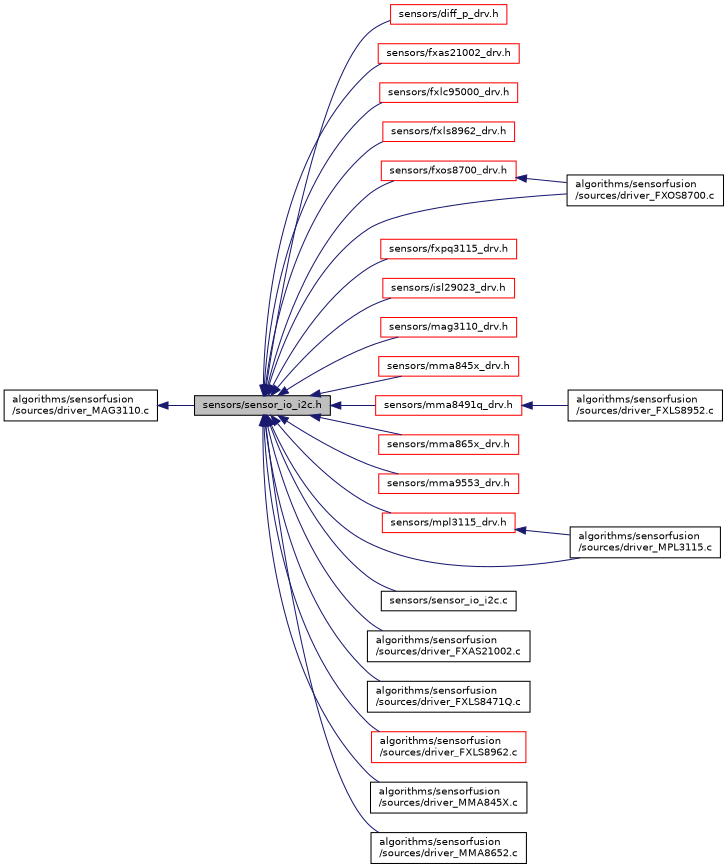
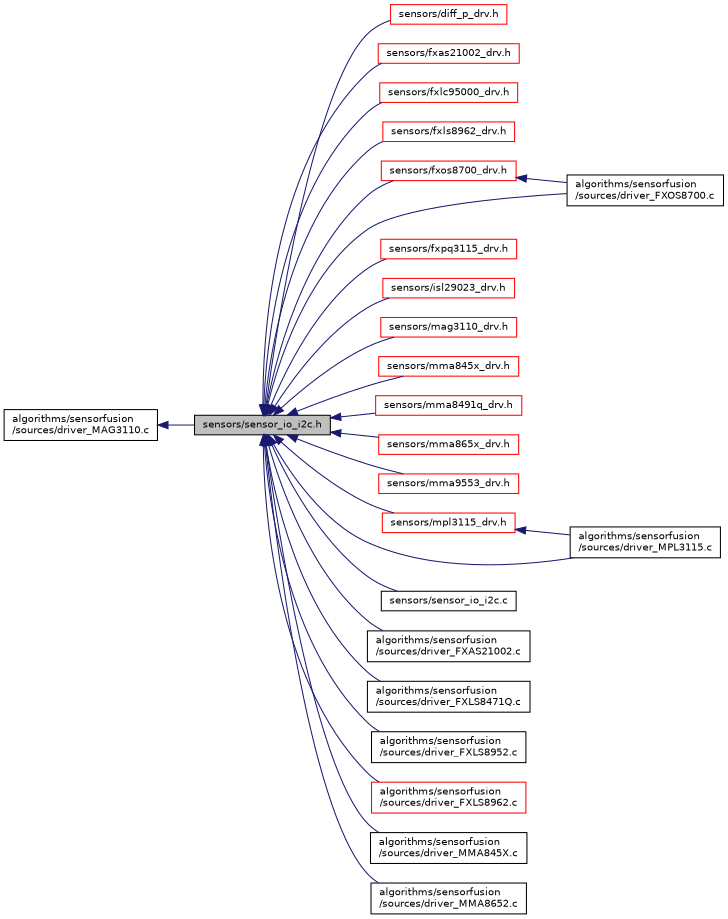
(550, 405) -> (304, 623)
